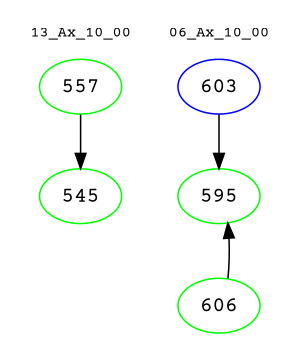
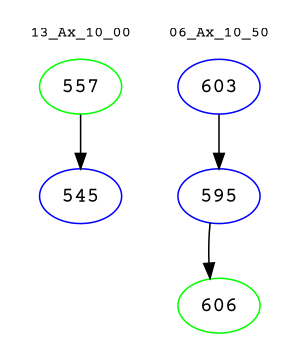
(220, 33) -> (220, 33)
(81, 196) -> (81, 196)
(219, 196) -> (219, 196)
(229, 258) -> (209, 243)
